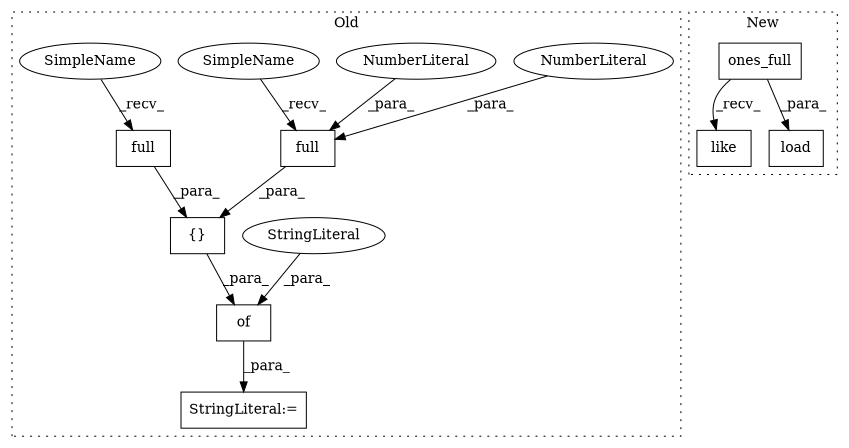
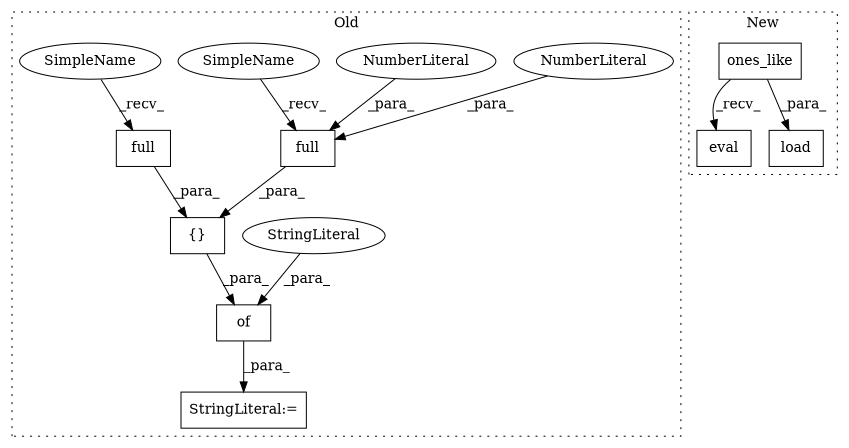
(760, 61) -> (760, 61)
(724, 148) -> (724, 148)
